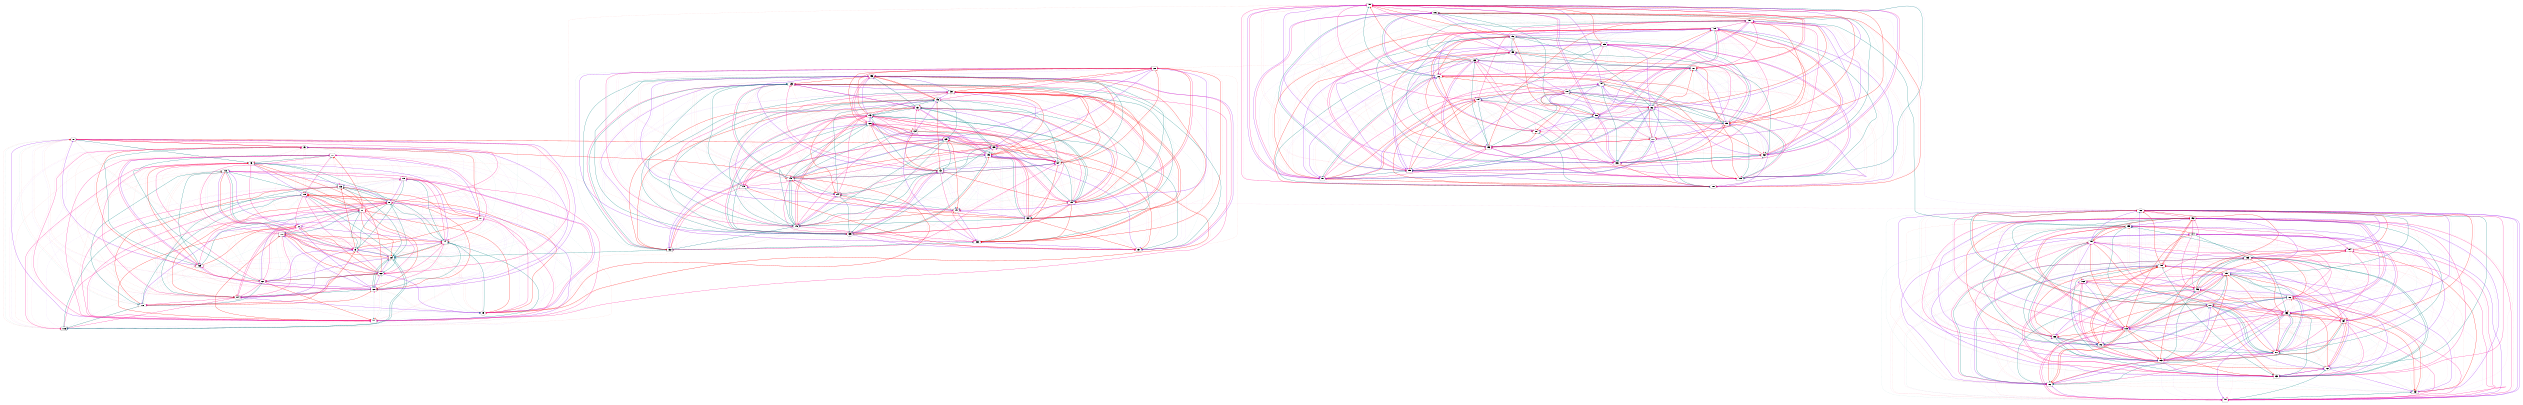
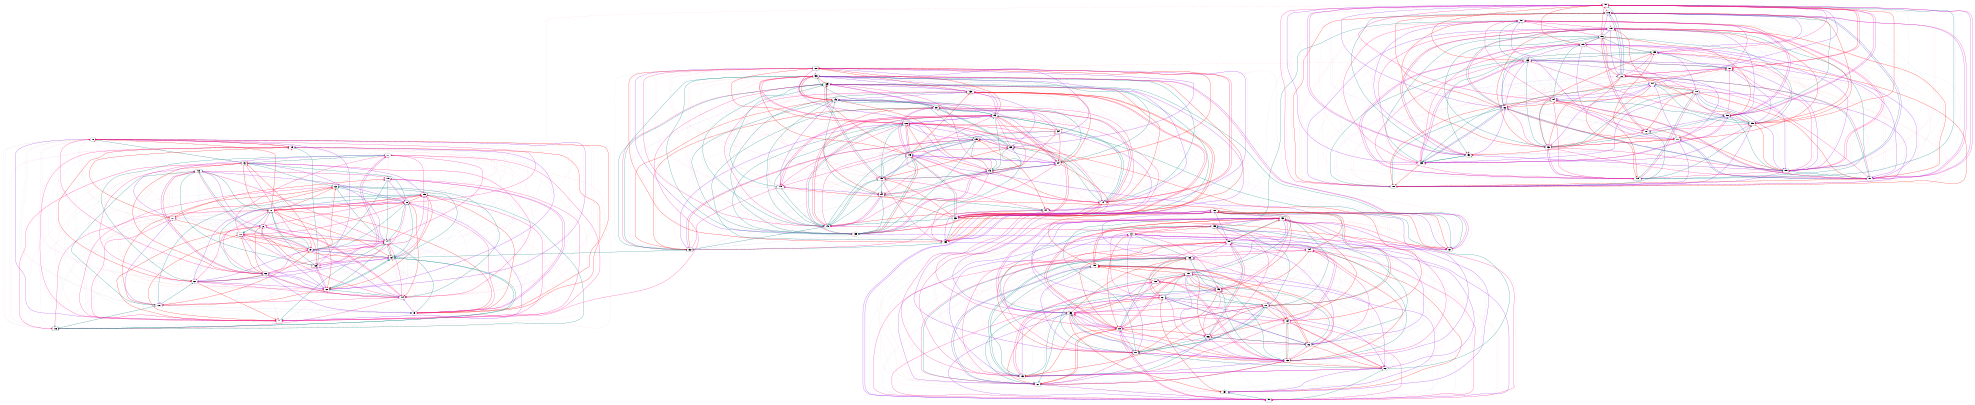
(353, 181) -> (213, 145)
